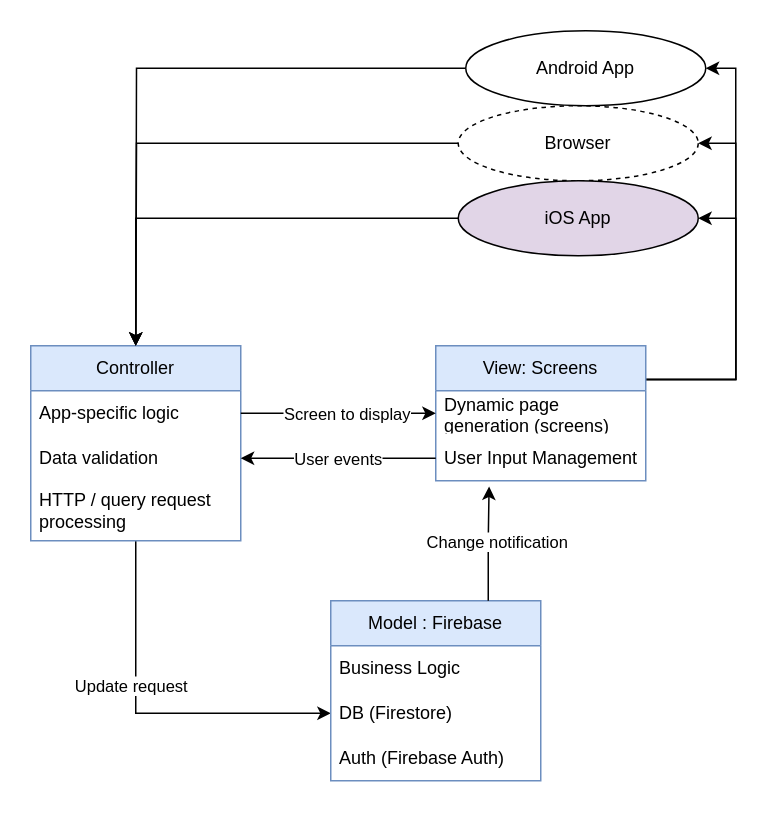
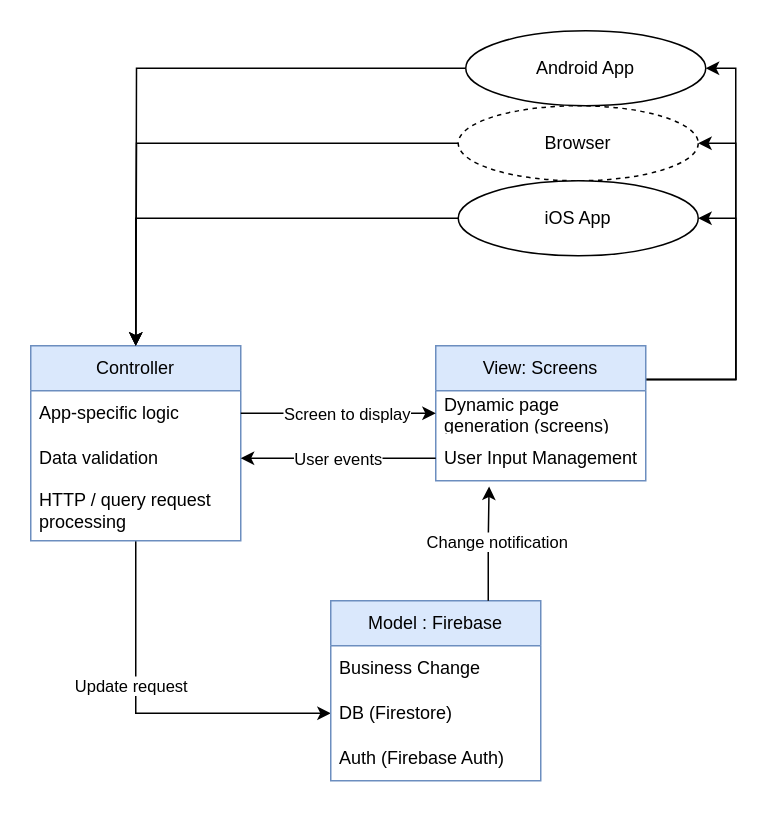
(578, 218) -> (578, 218)
(403, 668) -> (411, 668)
